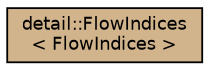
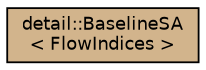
(105, 35) -> (103, 35)
